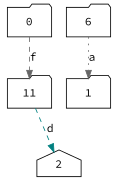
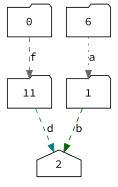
none -> (75, 126)
